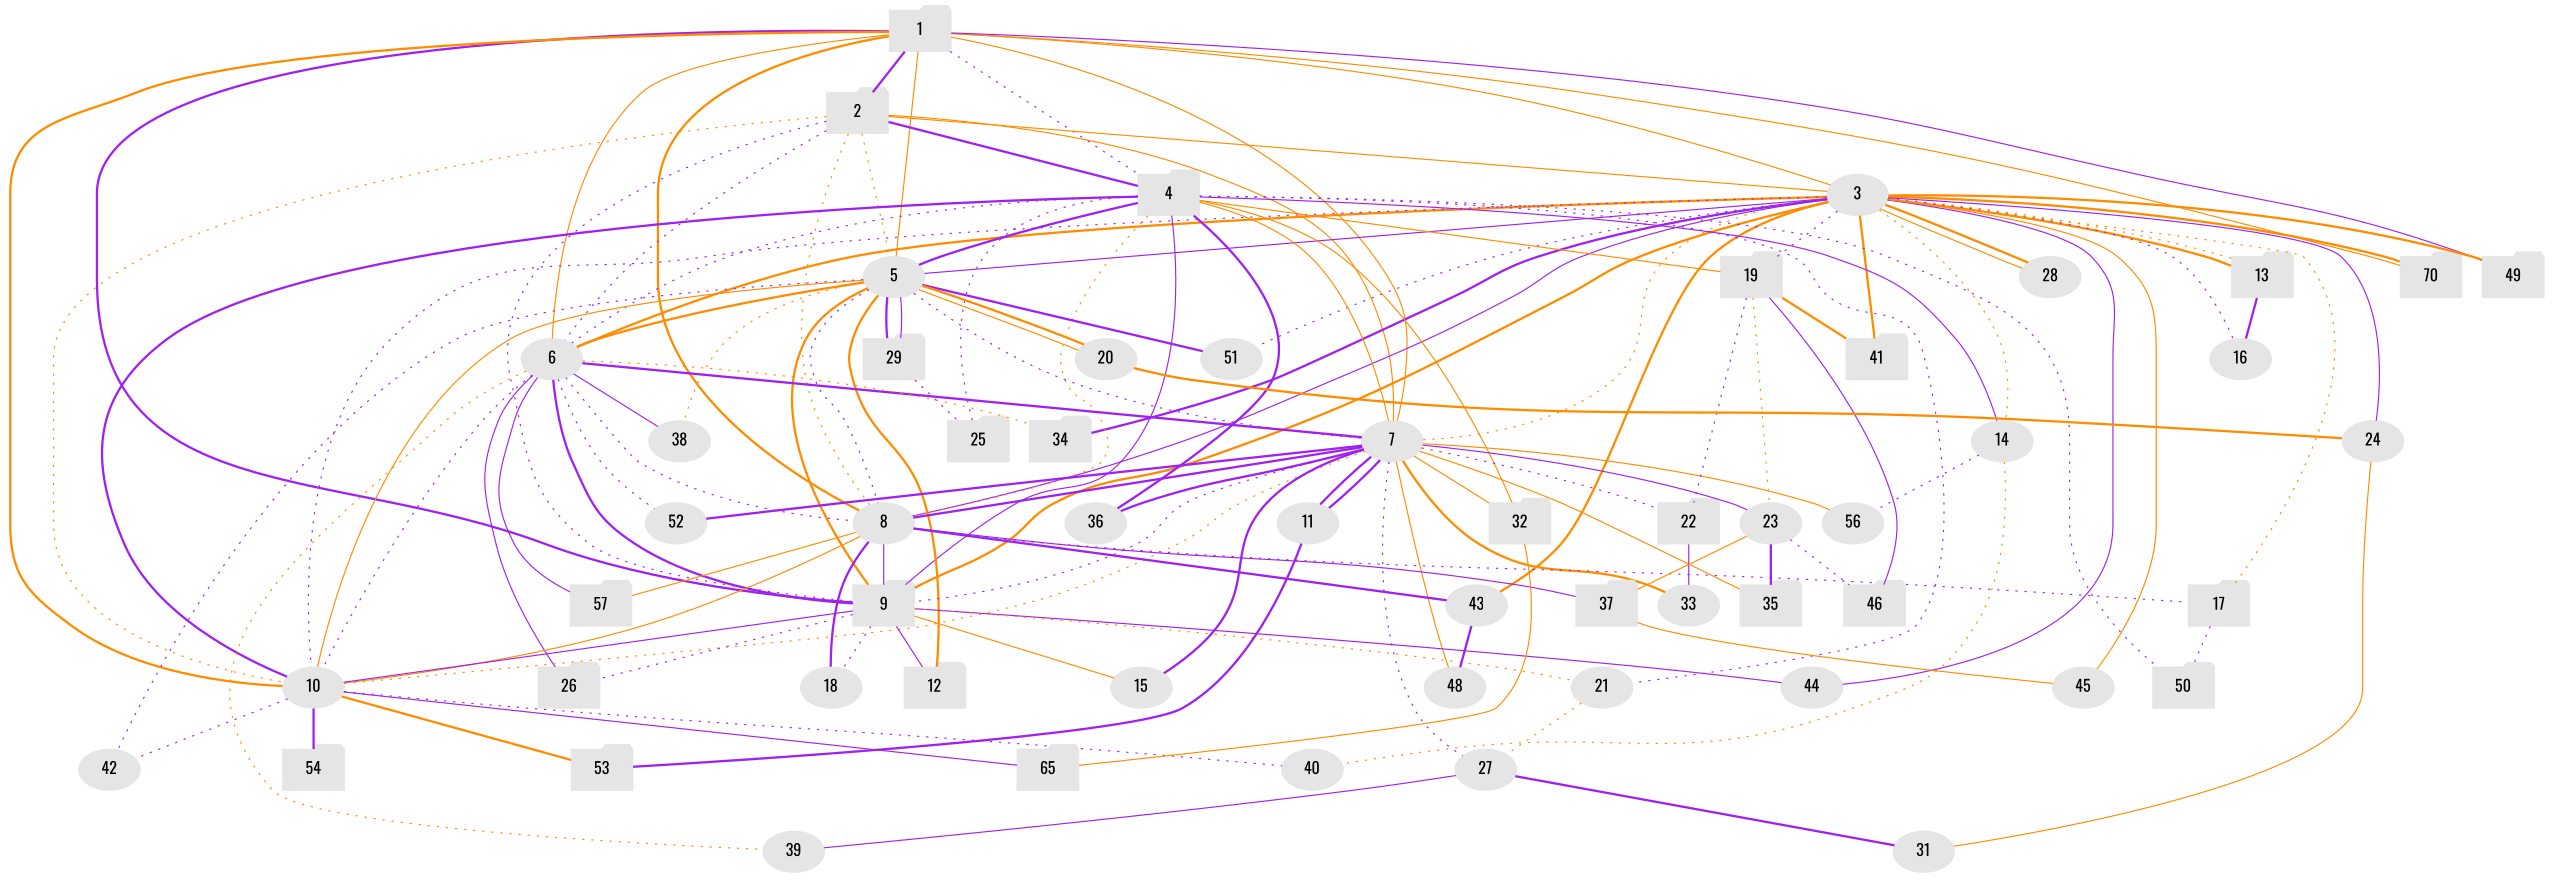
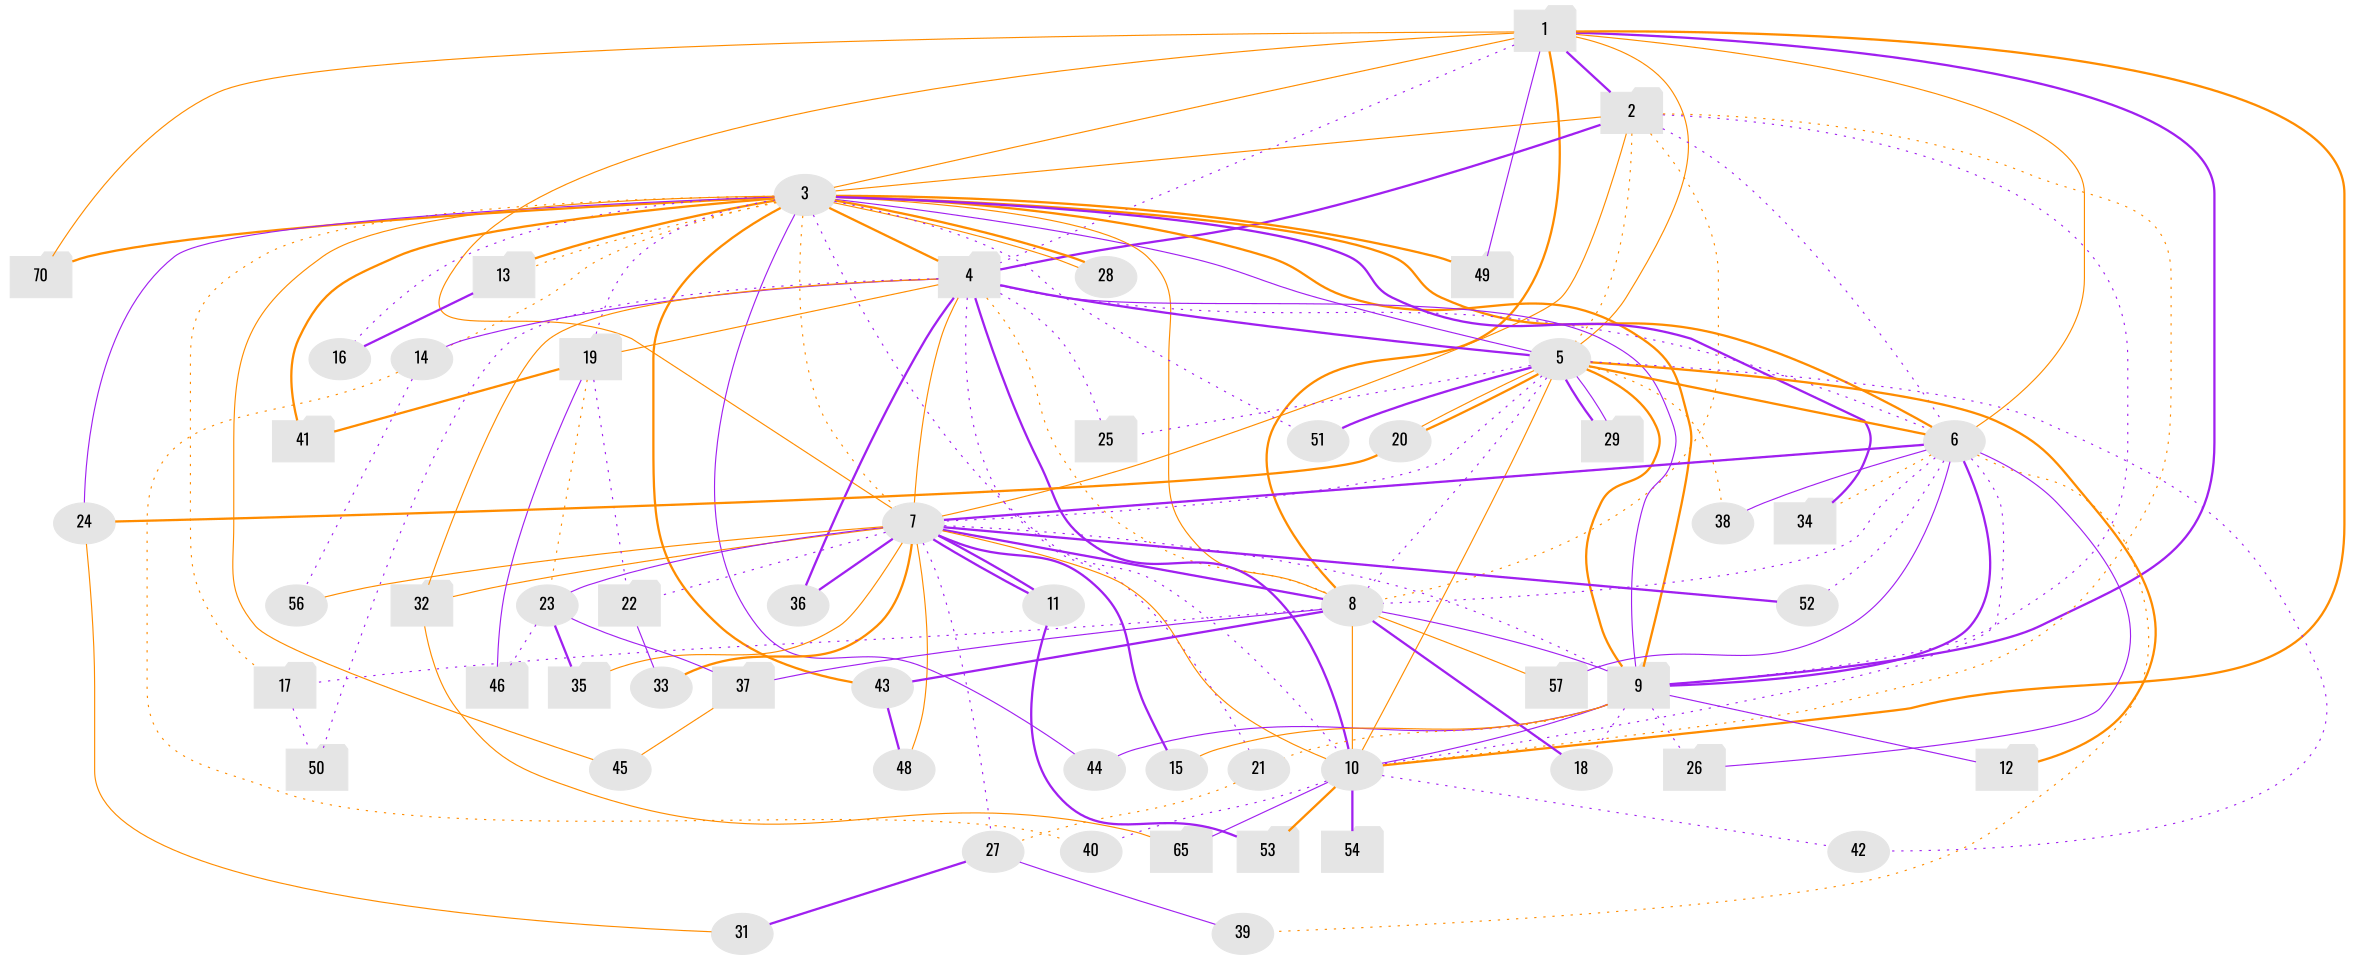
none -> (884, 234)
(1396, 353) -> (1169, 293)
(946, 409) -> (1353, 397)
(1698, 560) -> (635, 643)
(846, 635) -> (1156, 611)
